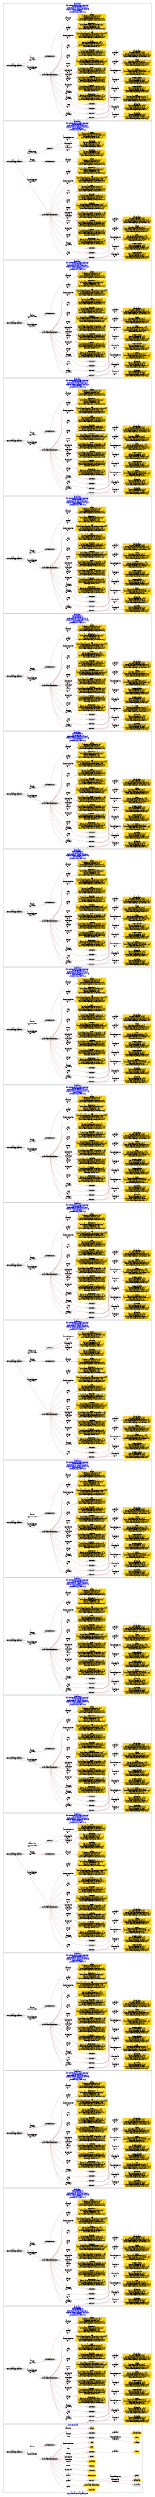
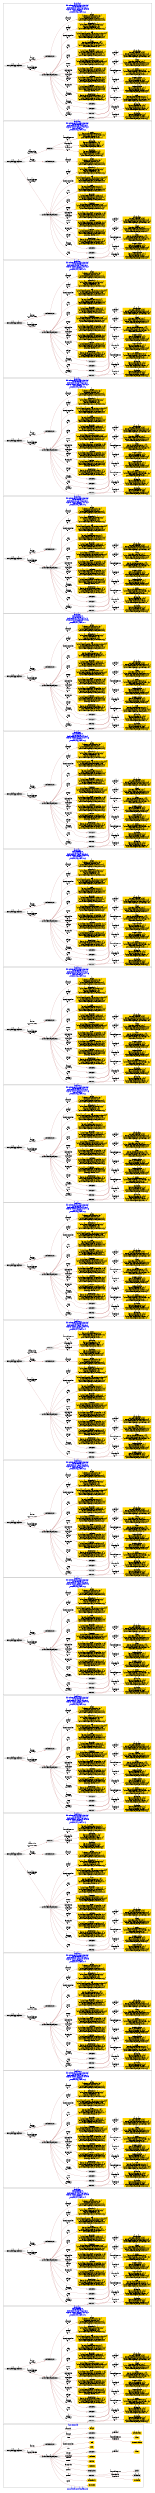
(137, 2443) -> (137, 2443)
(92, 2457) -> none
(92, 2476) -> (92, 2471)
(137, 2480) -> (137, 2476)
(92, 2485) -> (92, 2480)
(137, 2485) -> (137, 2480)
(92, 2490) -> (92, 2485)
